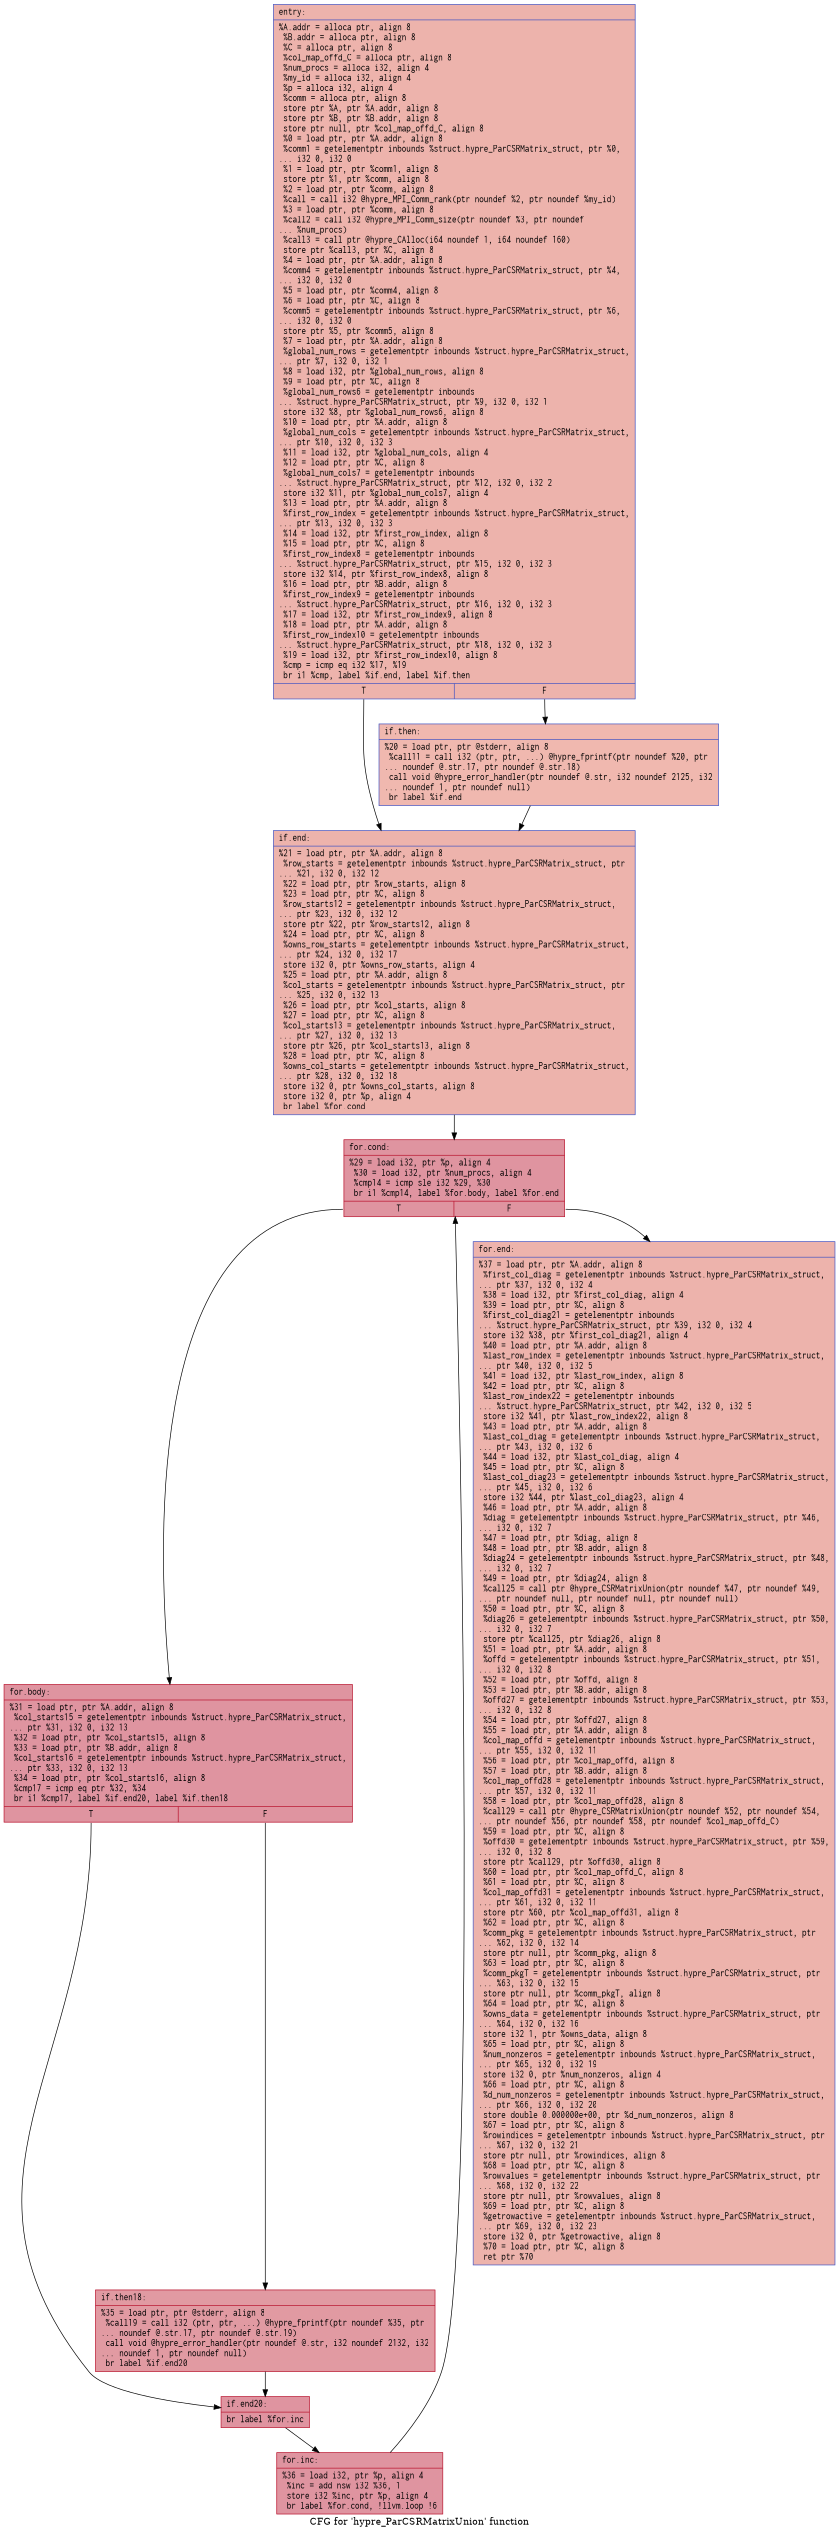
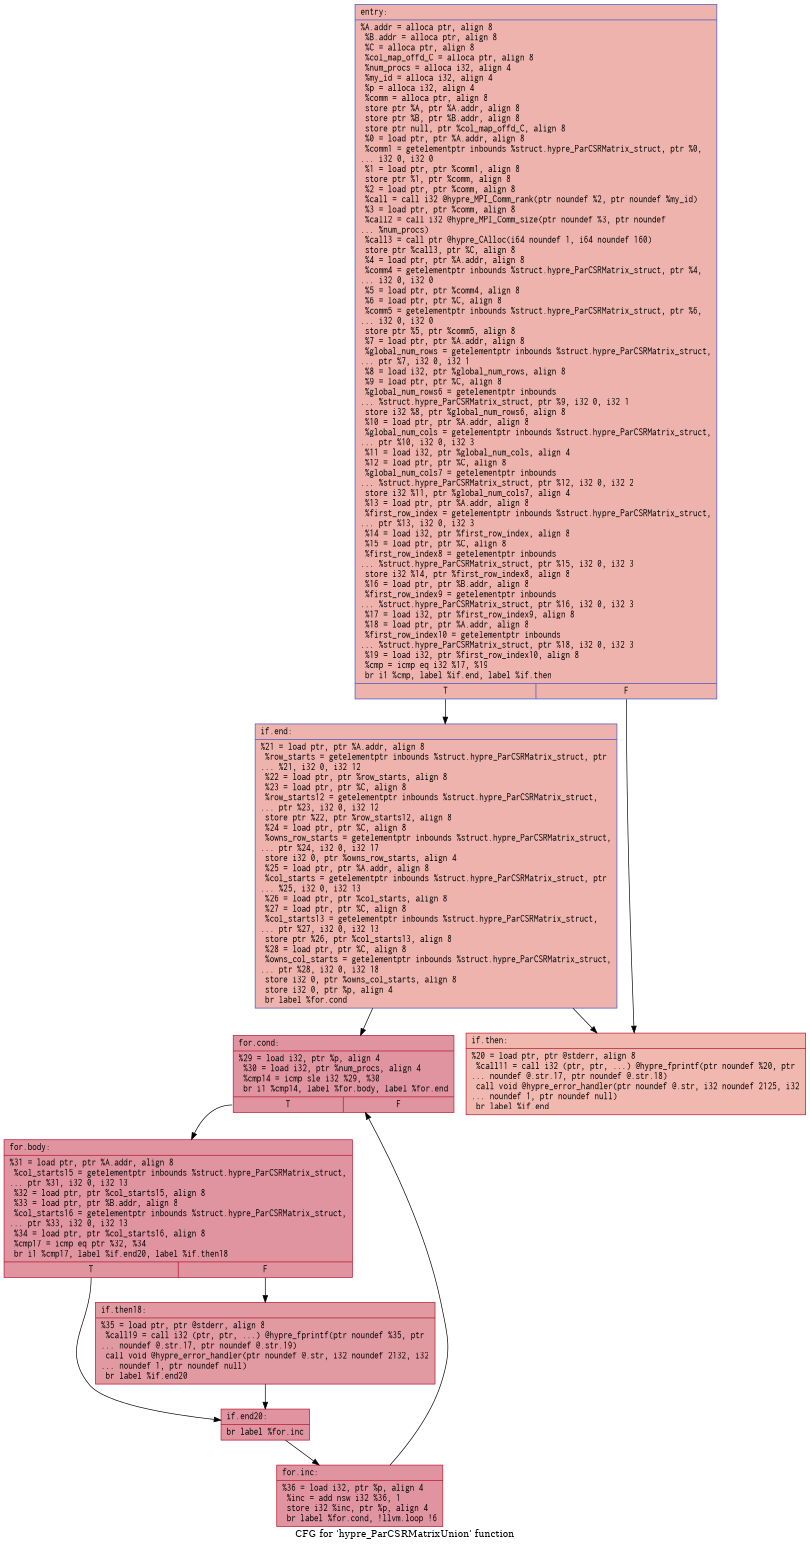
(549, 765) -> (636, 1074)
(526, 815) -> (583, 1018)
(654, 1753) -> none
